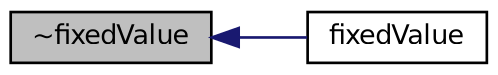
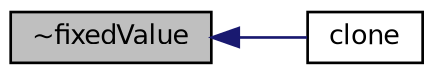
(397, 37) -> (365, 37)
